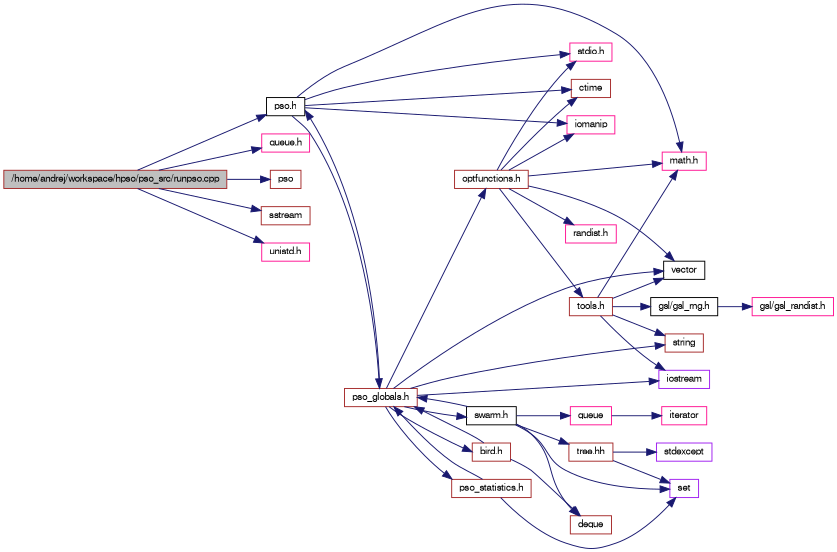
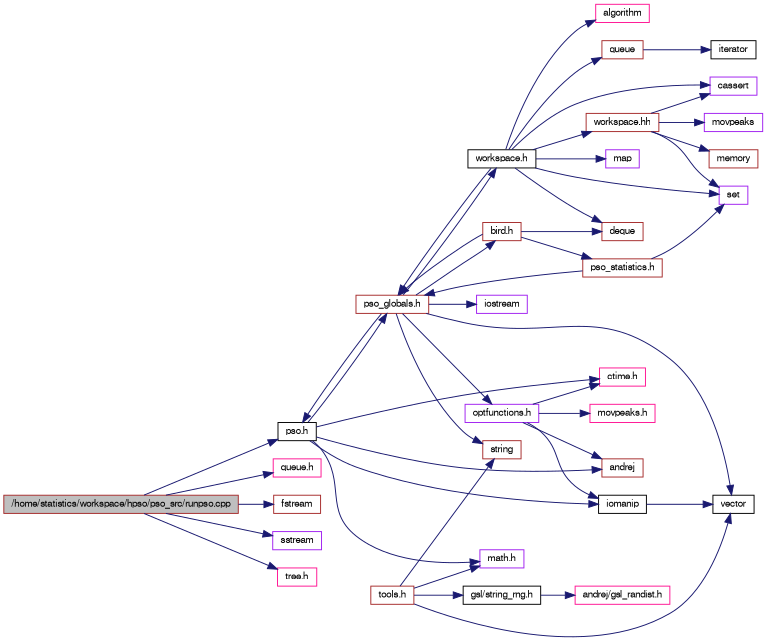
none -> (622, 13)
(591, 52) -> (622, 377)
none -> (733, 86)
(591, 88) -> (622, 468)
(591, 125) -> (622, 504)
none -> (622, 159)
none -> (733, 159)
(684, 161) -> (502, 559)
(590, 170) -> none
(115, 179) -> (121, 504)
(286, 179) -> (297, 504)
(491, 179) -> (502, 413)
(603, 209) -> (675, 504)
(286, 216) -> (297, 541)
(591, 234) -> (622, 413)
(538, 239) -> none
(286, 252) -> (297, 577)
(684, 307) -> (502, 595)
(793, 307) -> (622, 595)
(627, 342) -> none
(491, 416) -> (502, 159)
(591, 416) -> (622, 50)
(684, 416) -> (733, 50)
(412, 442) -> (552, 247)
(591, 452) -> (622, 122)
(684, 452) -> (733, 122)
